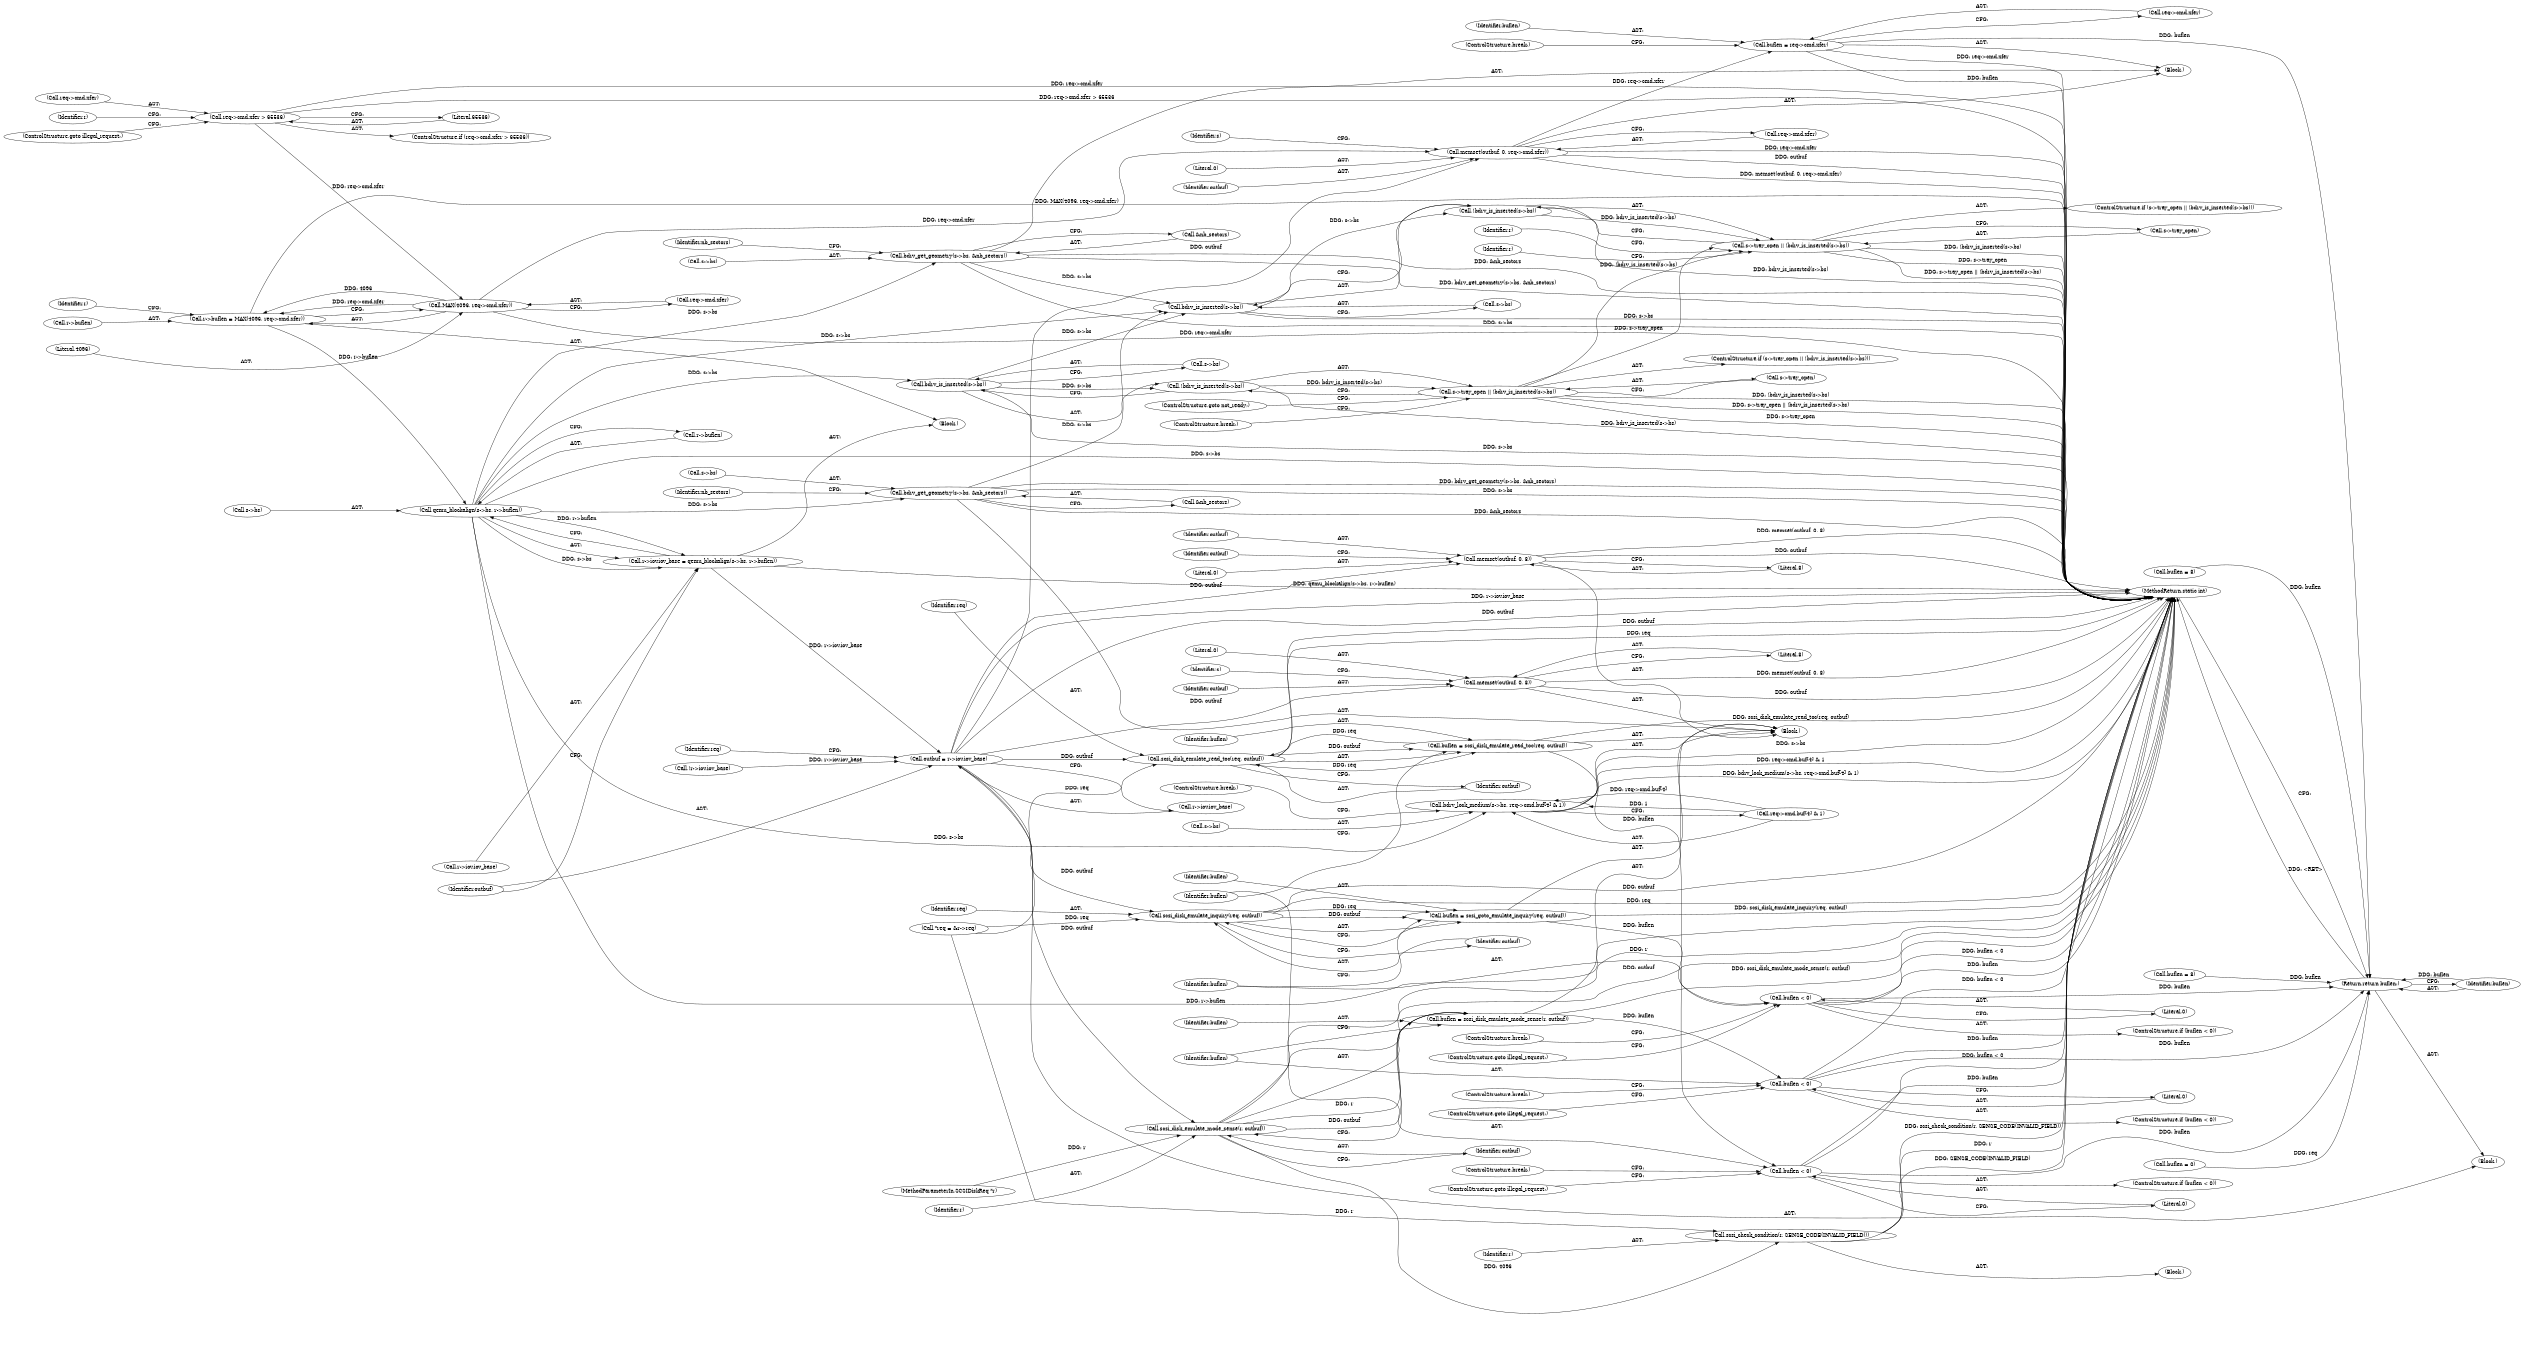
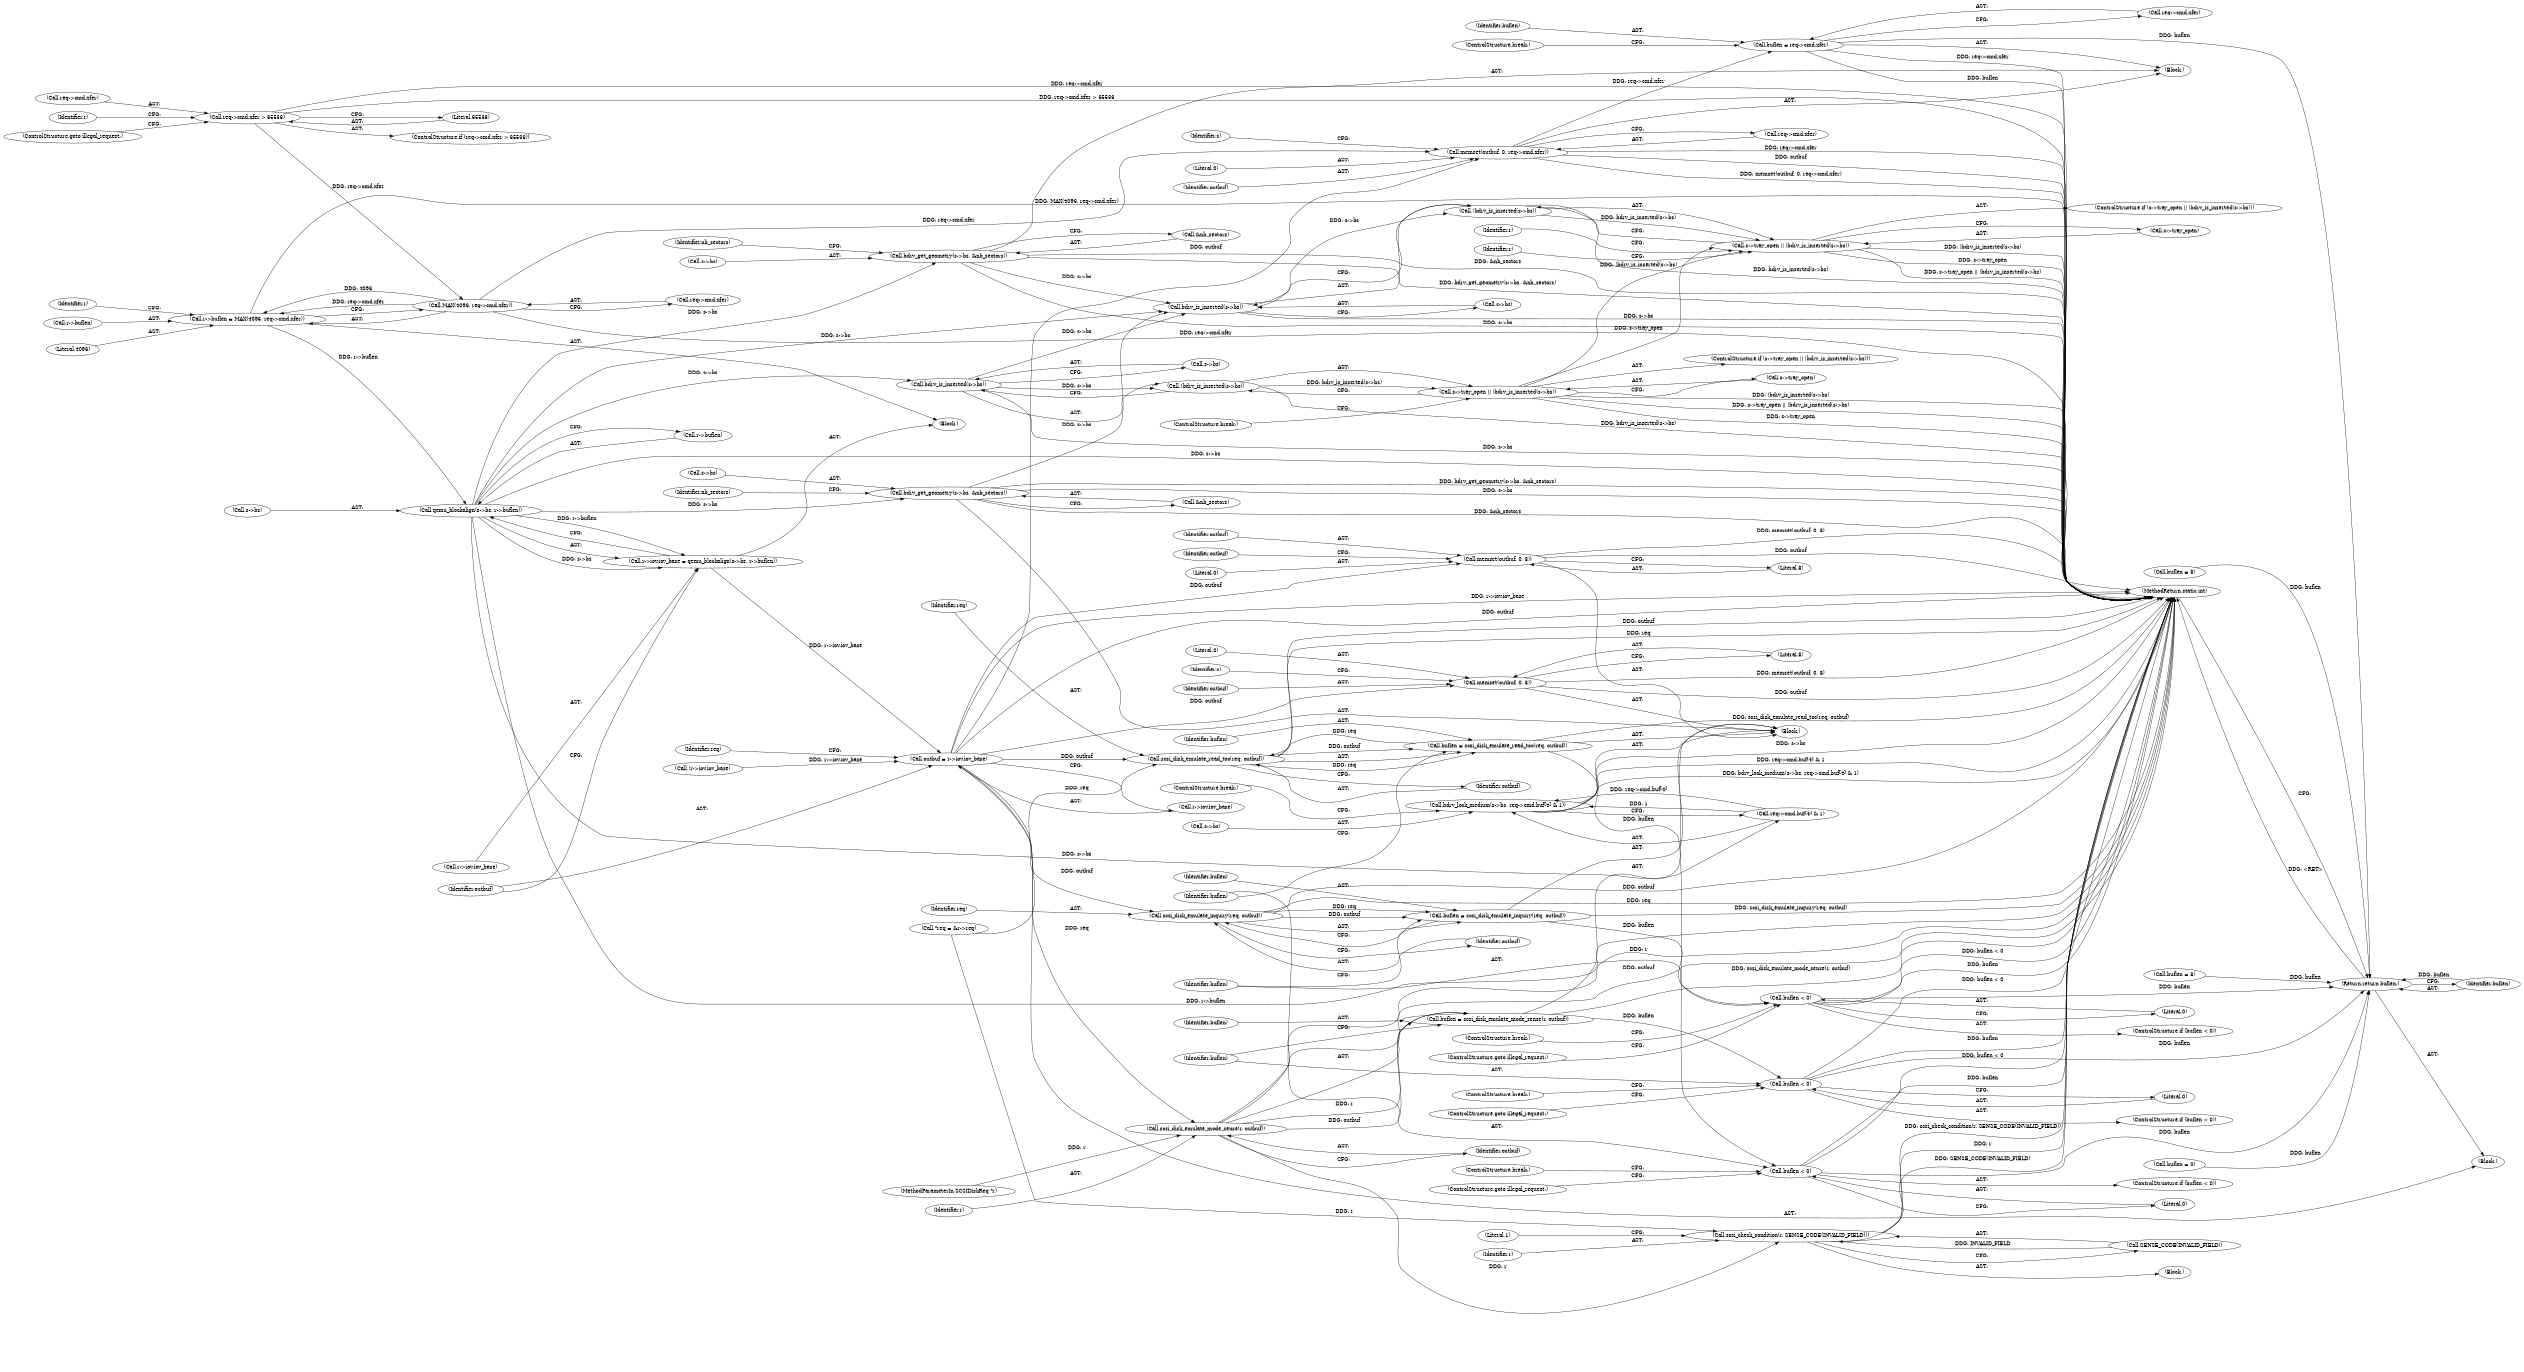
(282, 369) -> (152, 336)
(1206, 406) -> none
(1449, 589) -> none
(892, 841) -> (1016, 856)
(1498, 916) -> (1498, 916)
(1061, 923) -> none
(1077, 928) -> (1077, 928)
(1398, 1132) -> none
(2306, 1153) -> (2306, 1153)
none -> (1498, 1236)
none -> (2175, 1246)
(1498, 1267) -> (1498, 1267)
